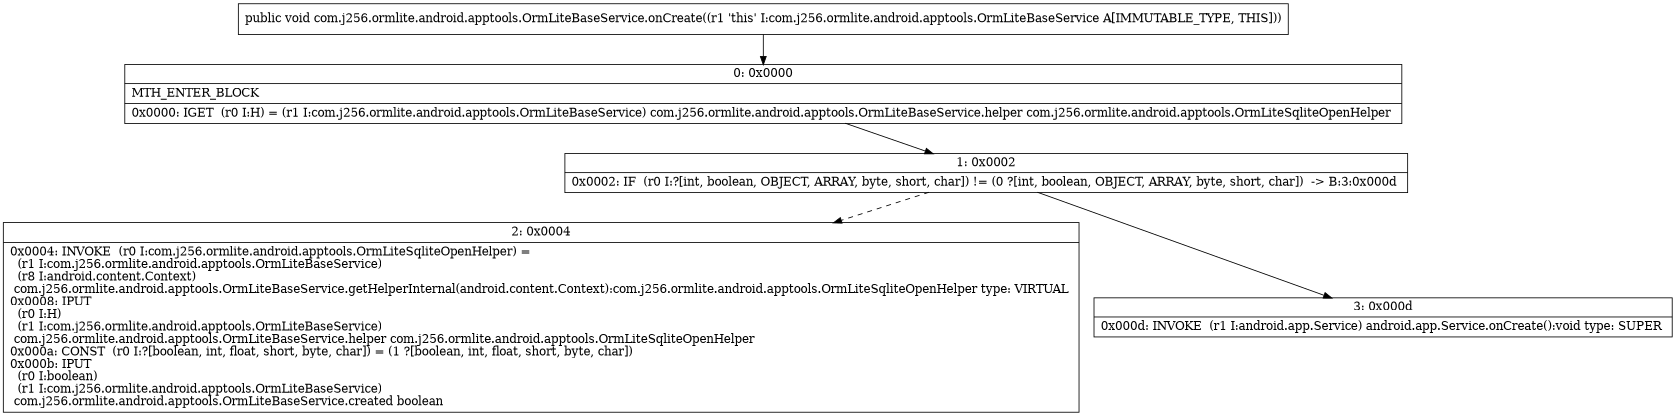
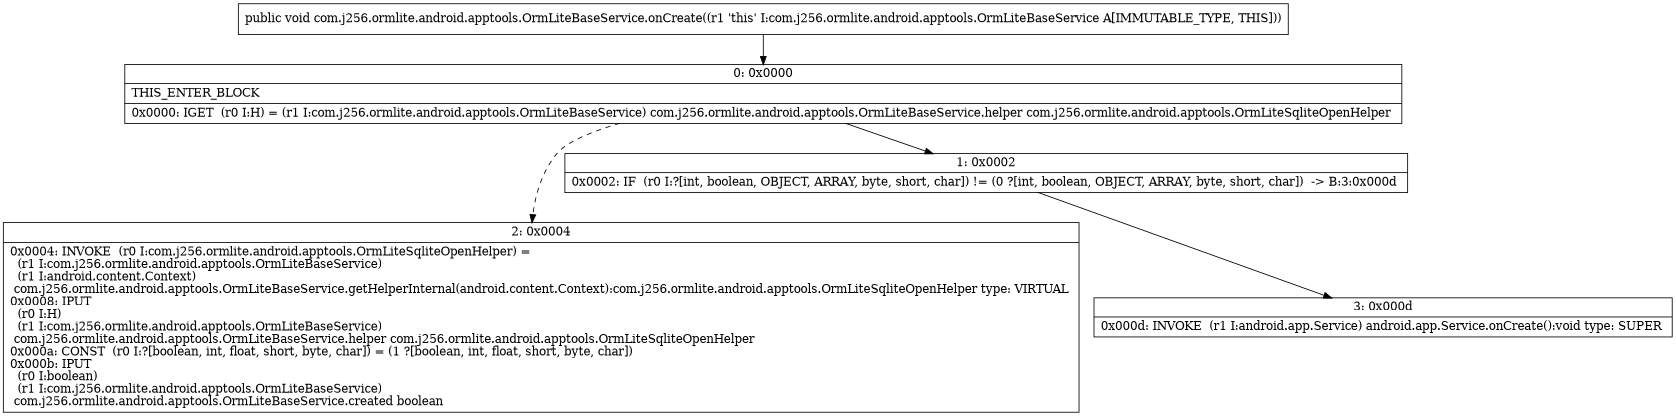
(196, 93) -> (196, 93)
(885, 206) -> (558, 152)
(103, 277) -> (103, 277)
